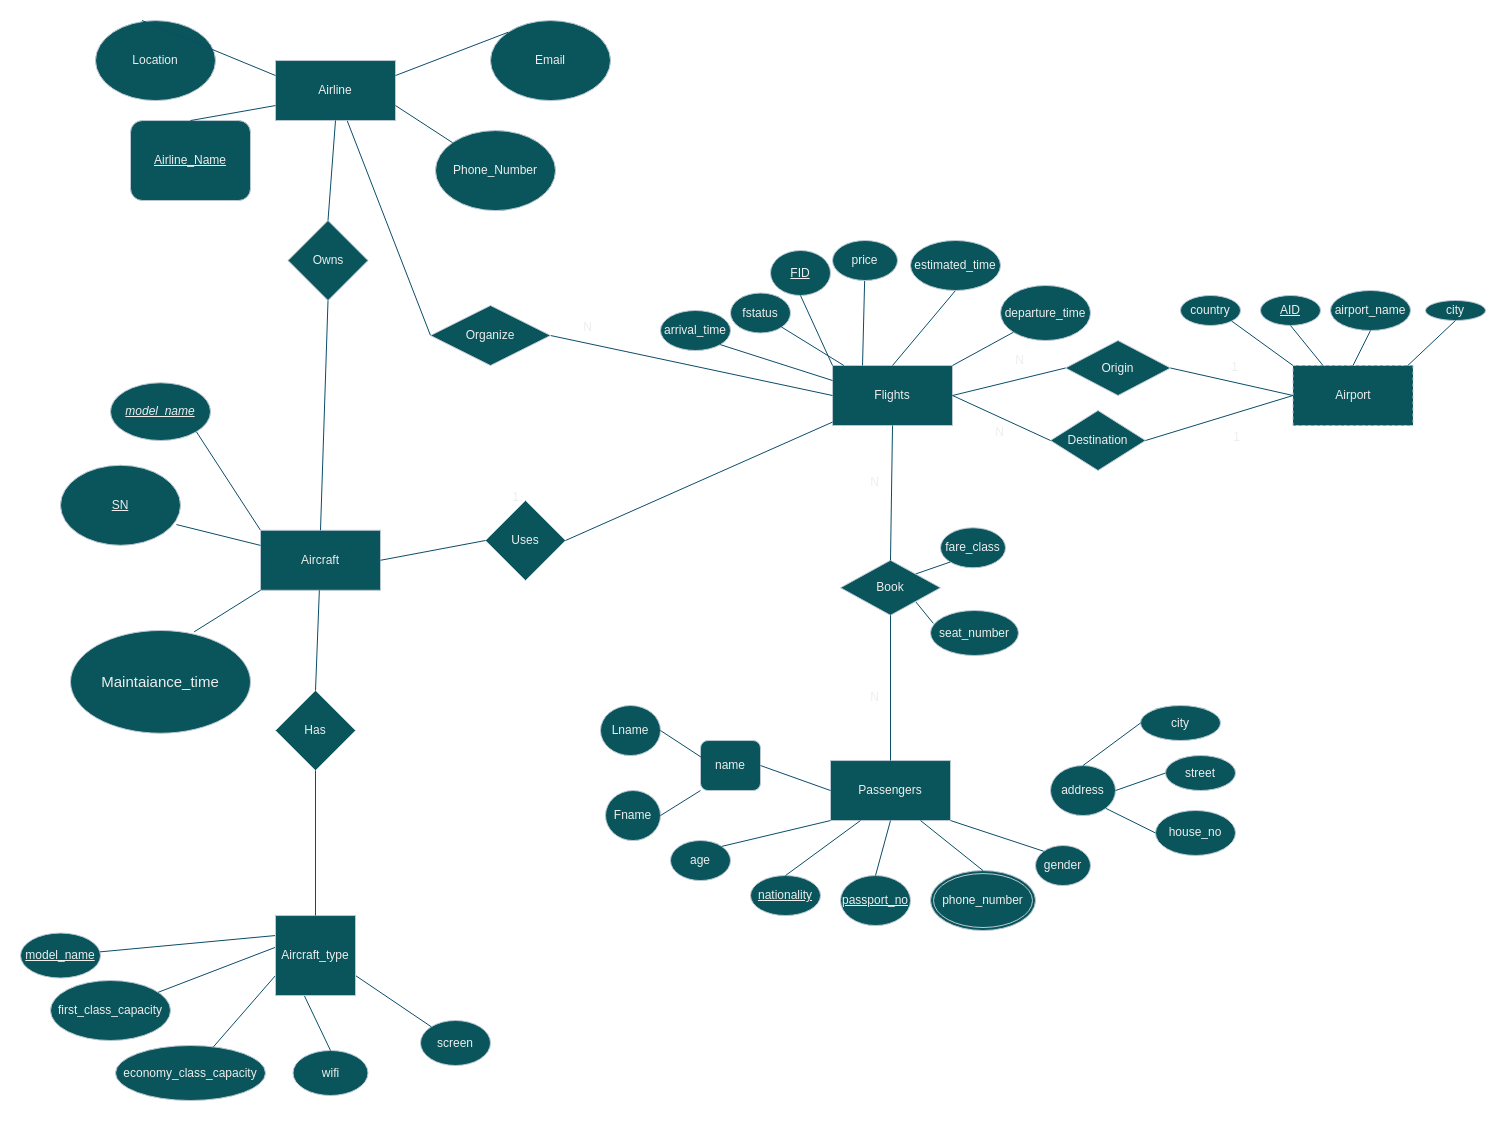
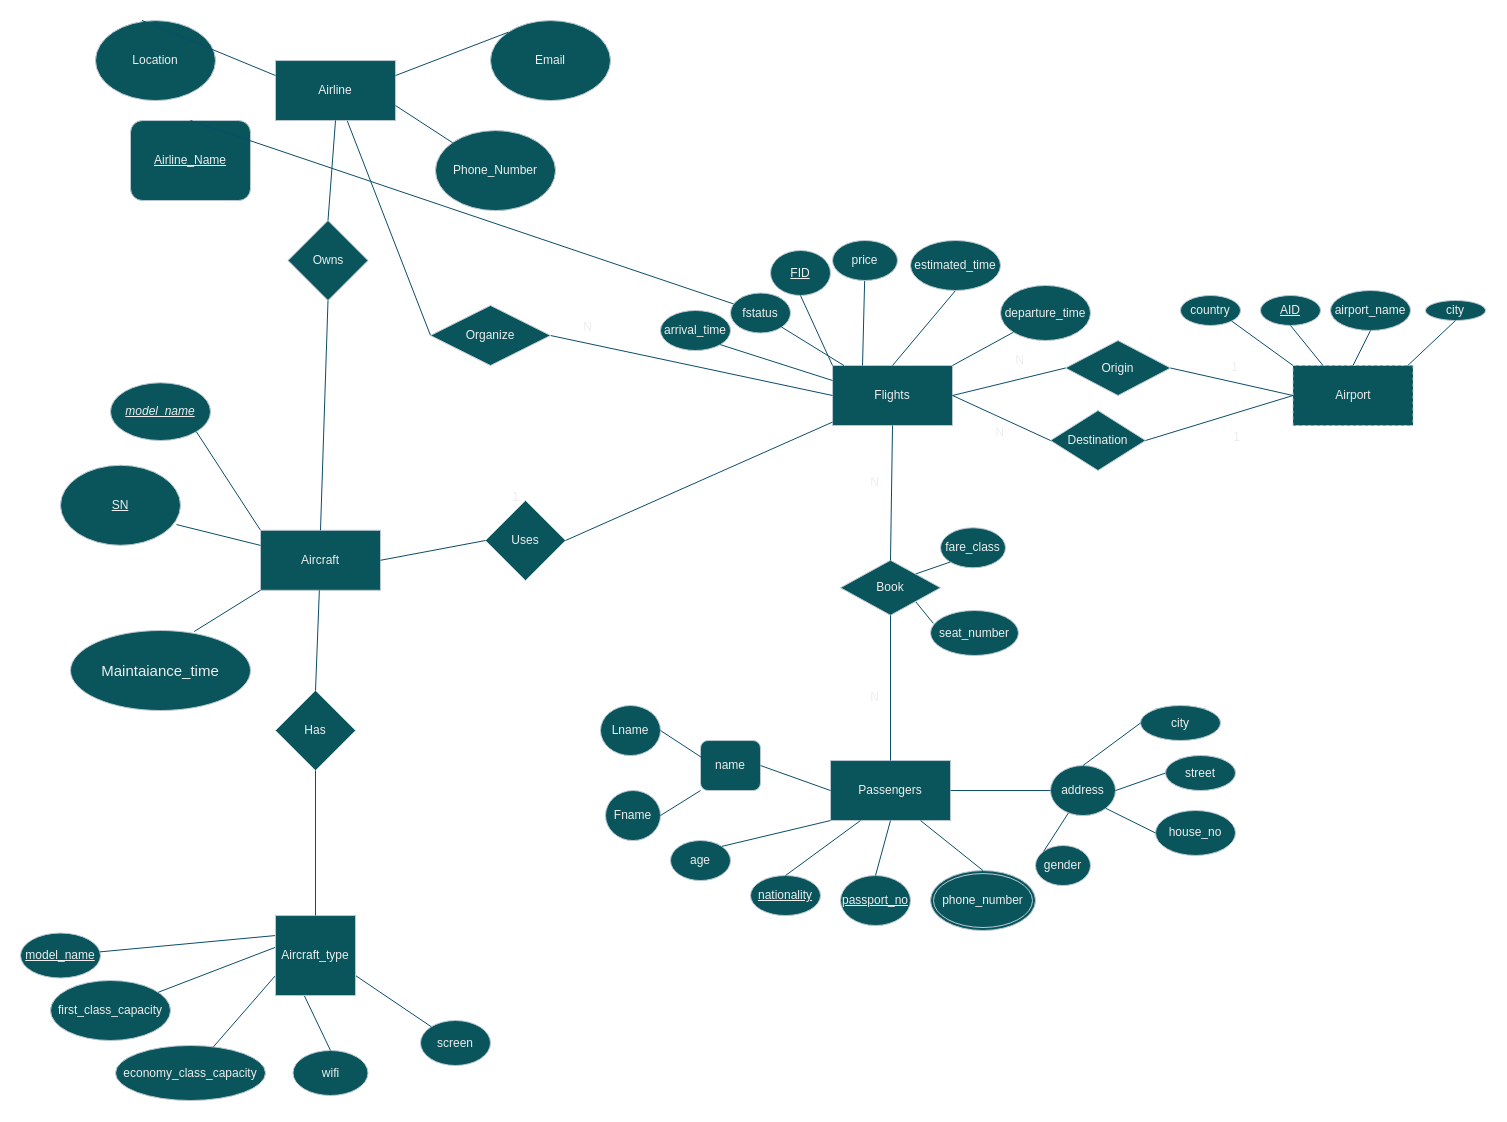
(233, 113) -> (491, 222)
(161, 682) -> (161, 671)
none -> (1001, 791)
(997, 836) -> (1056, 833)
